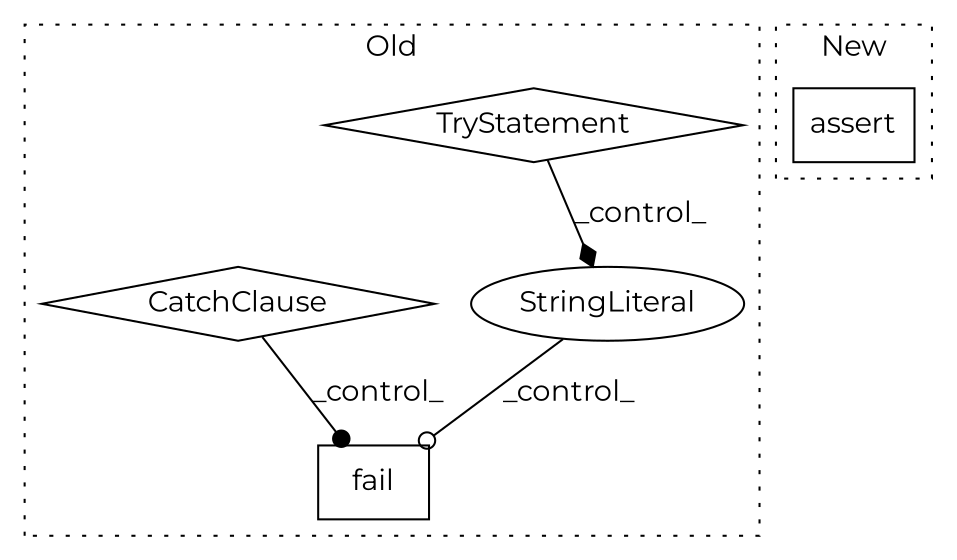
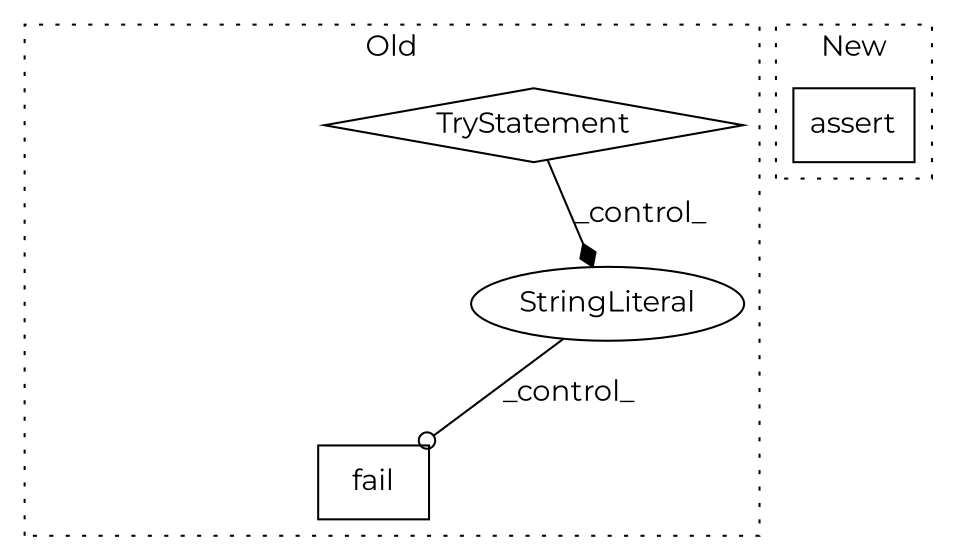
(238, 304) -> none
